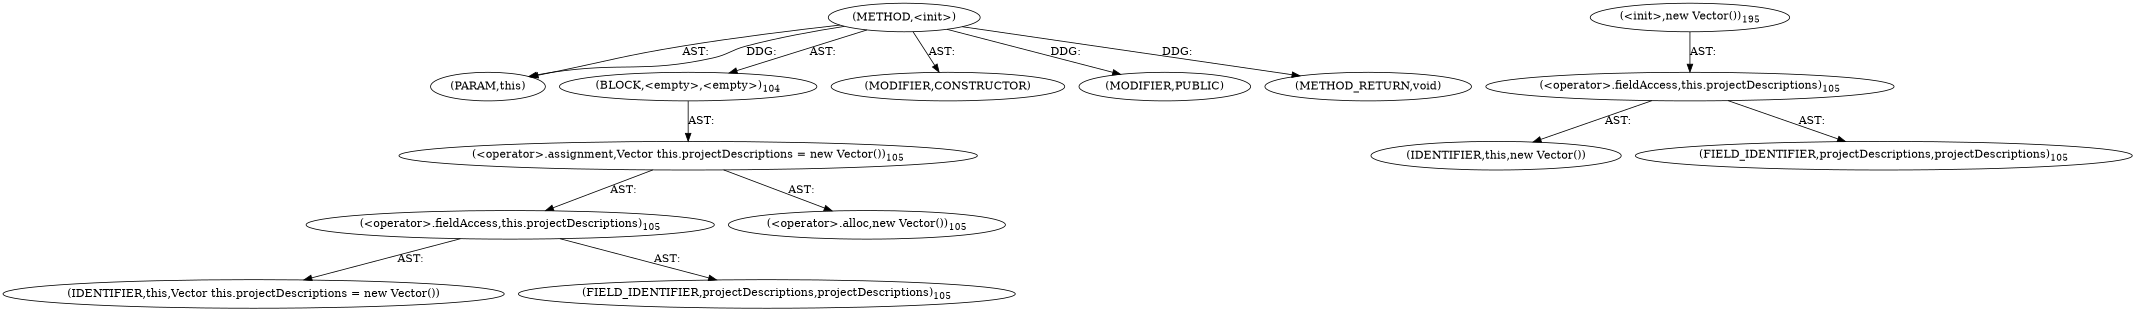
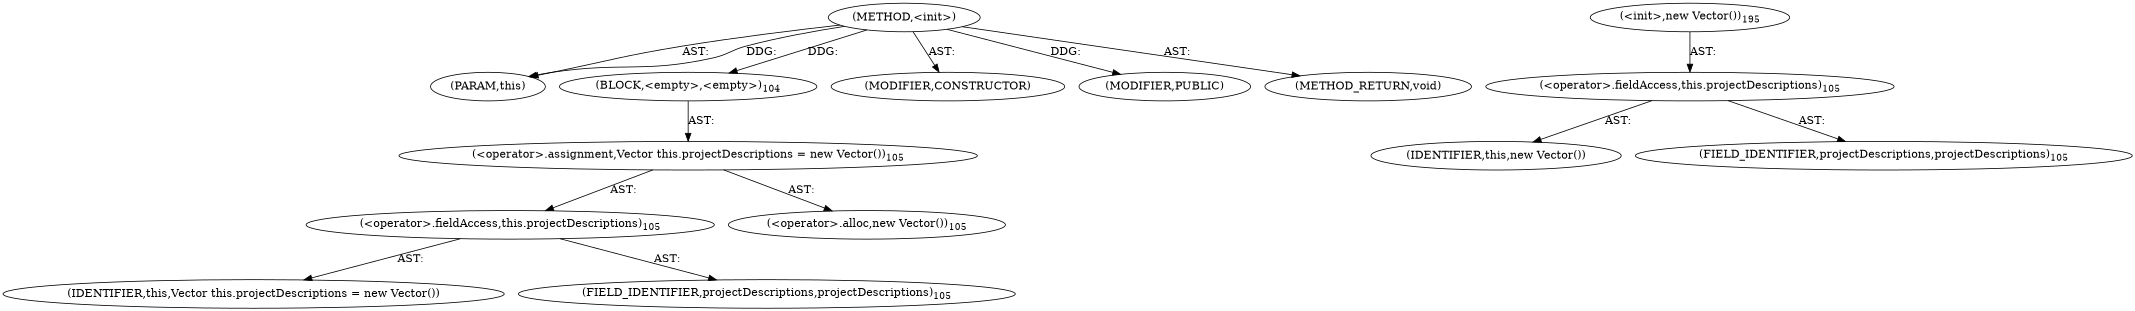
(825, 52) -> (825, 52)
(1179, 52) -> (1179, 52)
